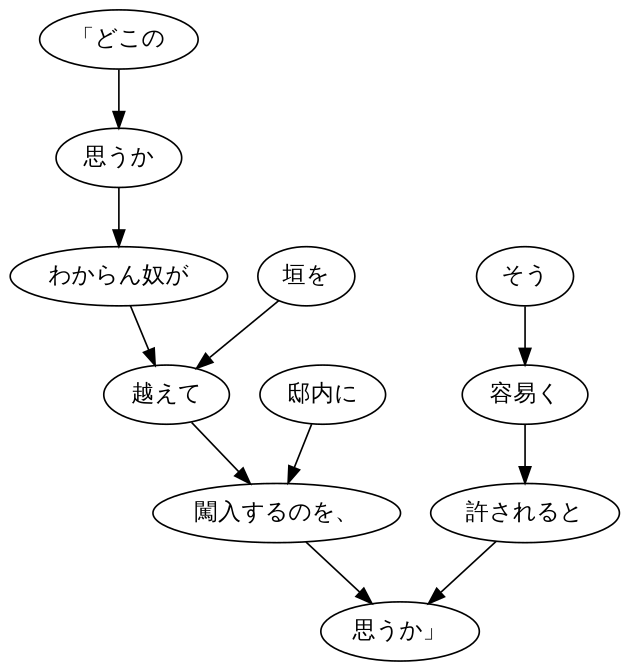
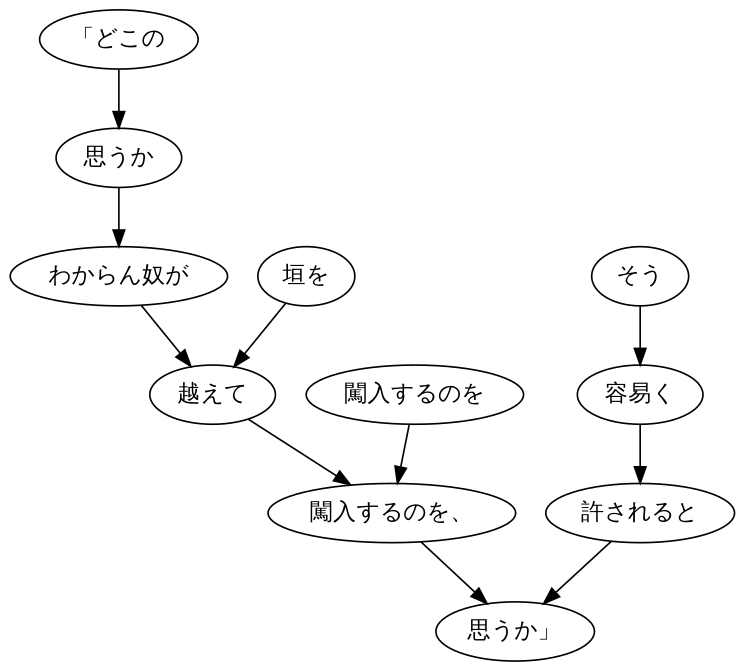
(323, 395) -> (415, 395)
